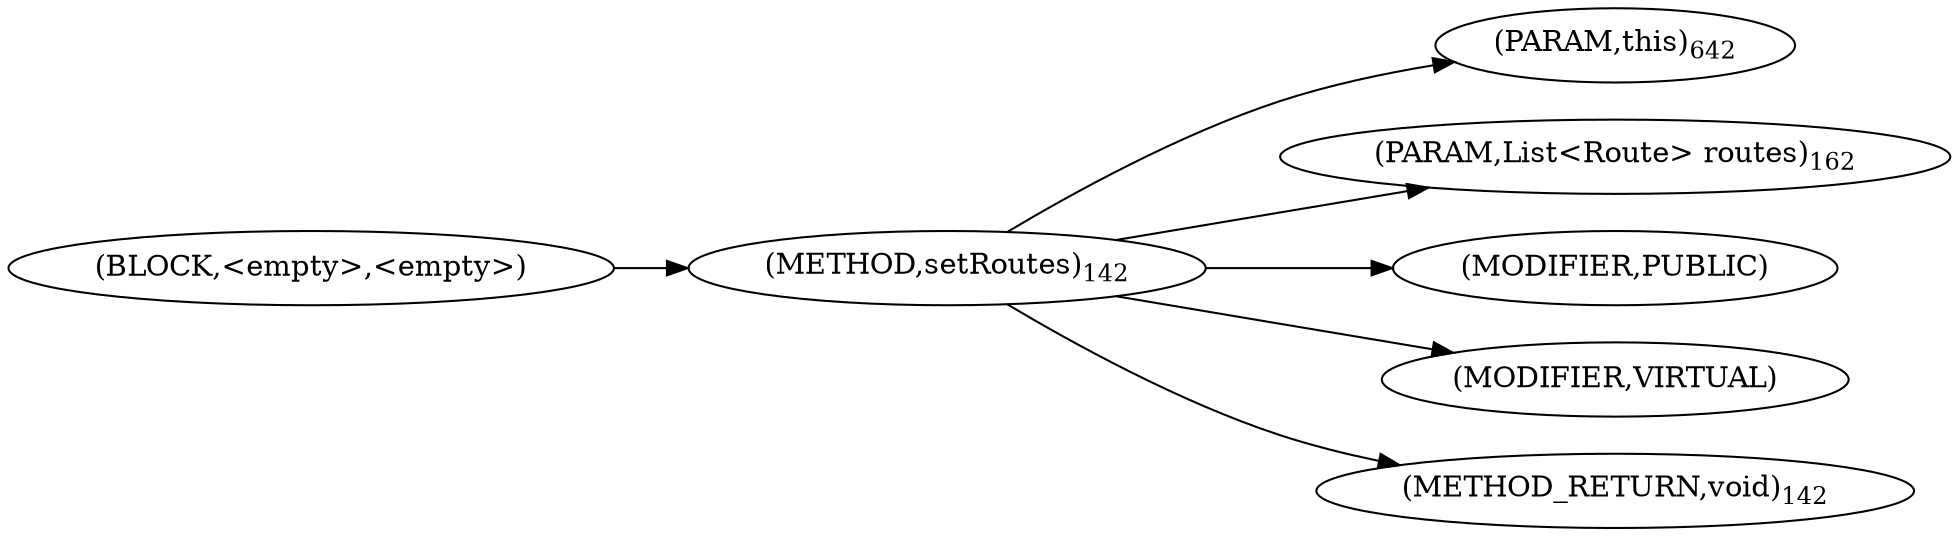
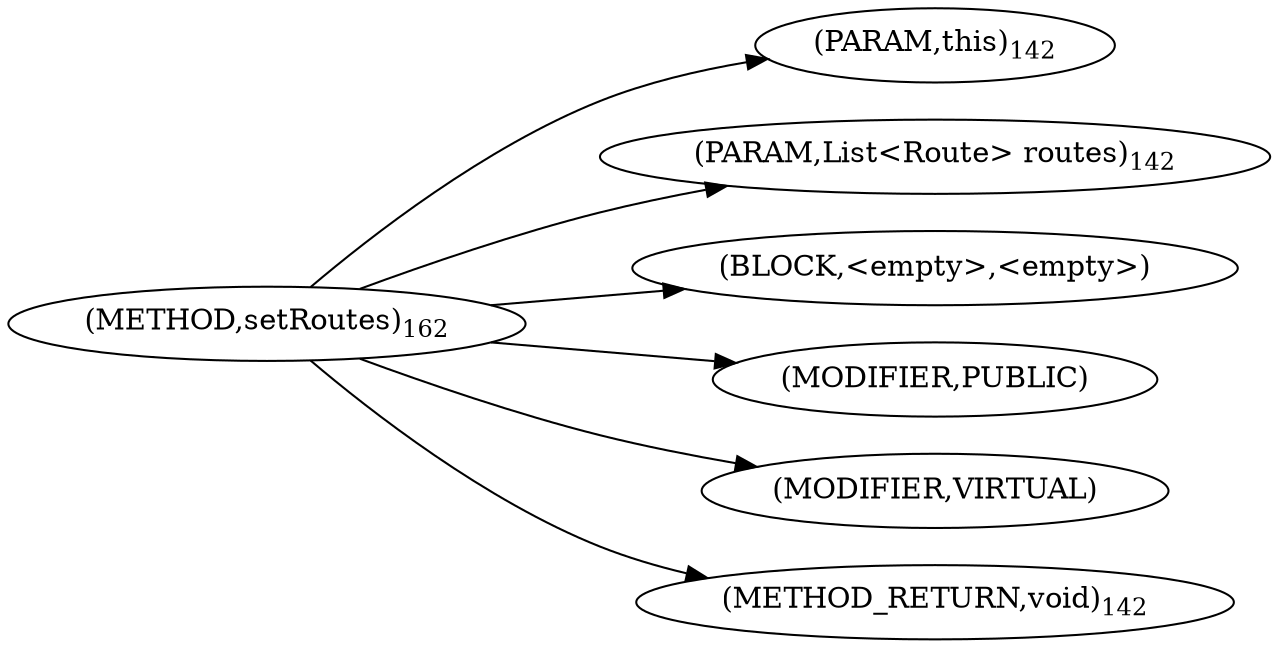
(1713, 42) -> (1033, 42)
(1833, 154) -> (1153, 154)
(1106, 265) -> (426, 321)
(640, 268) -> (577, 298)
